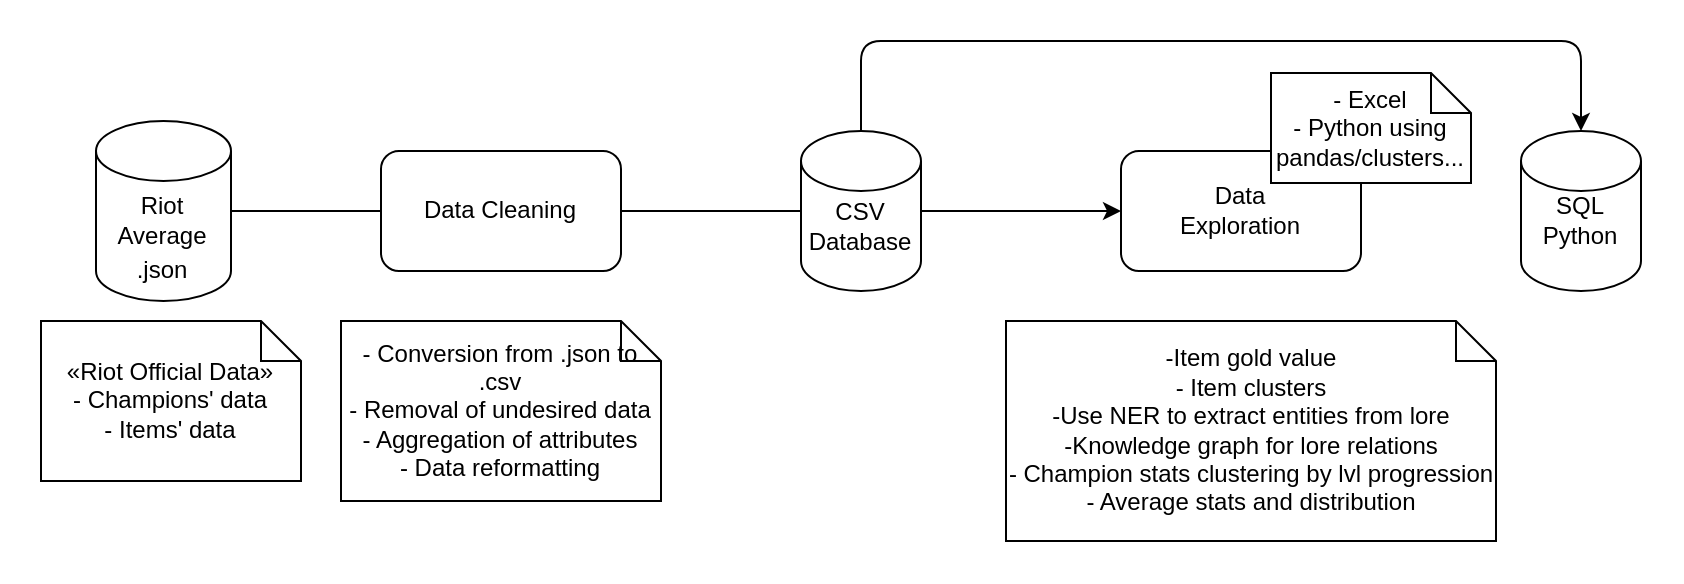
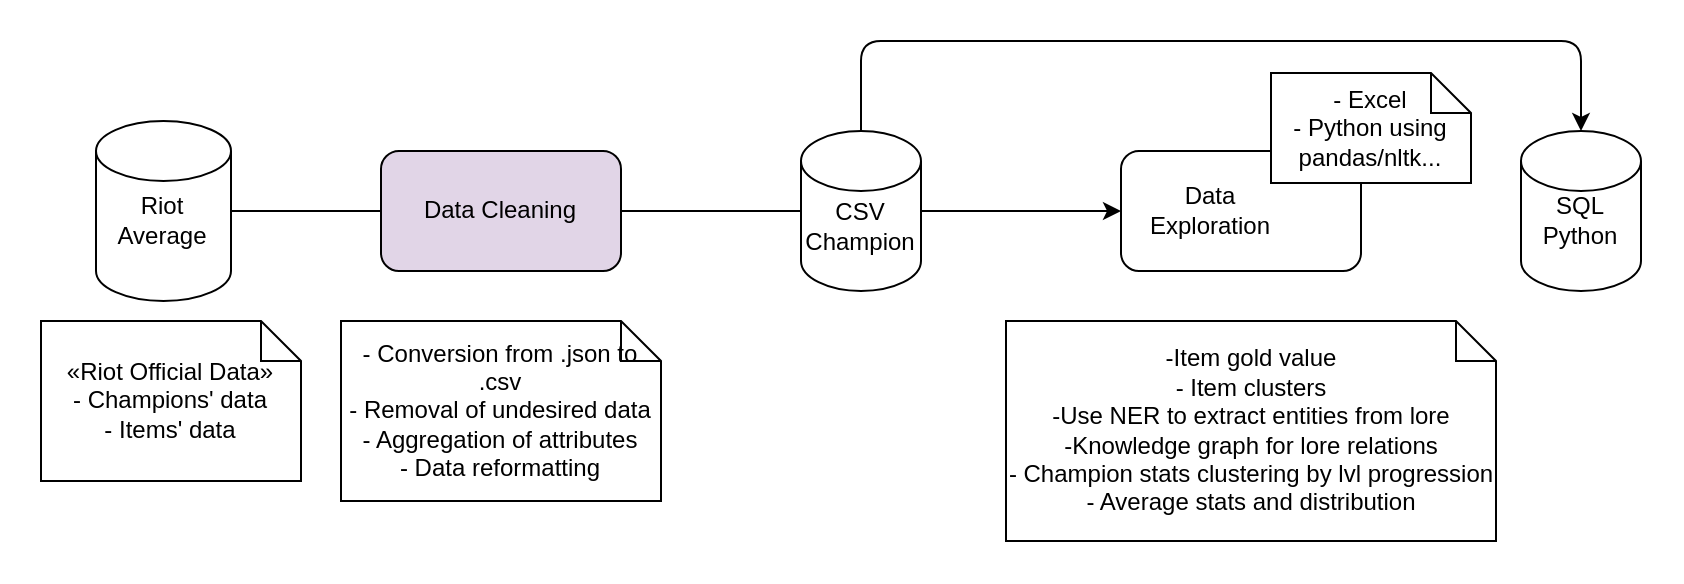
(1371, 129) -> (1371, 129)
(501, 211) -> (501, 211)
(1241, 211) -> (1211, 211)
(861, 227) -> (861, 227)
(164, 271) -> none
